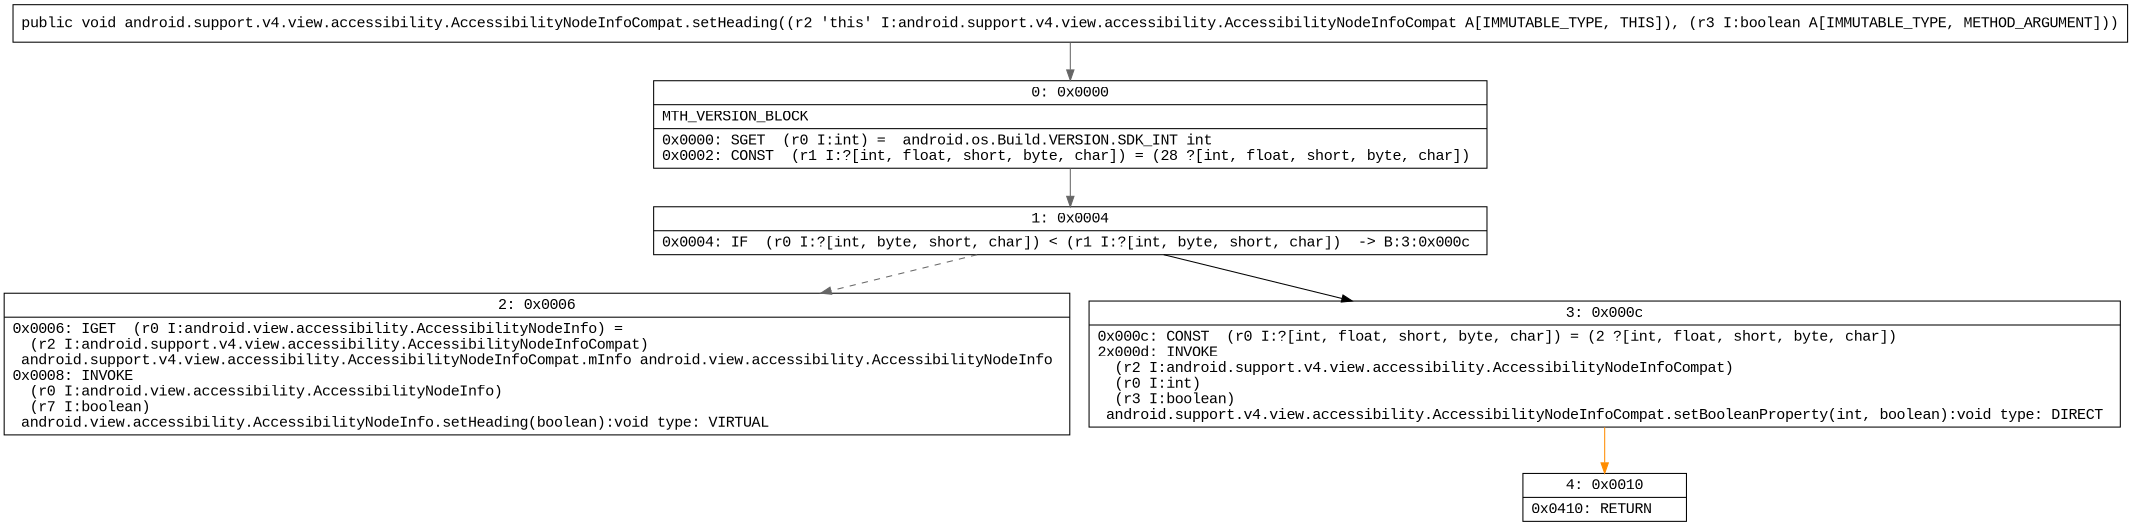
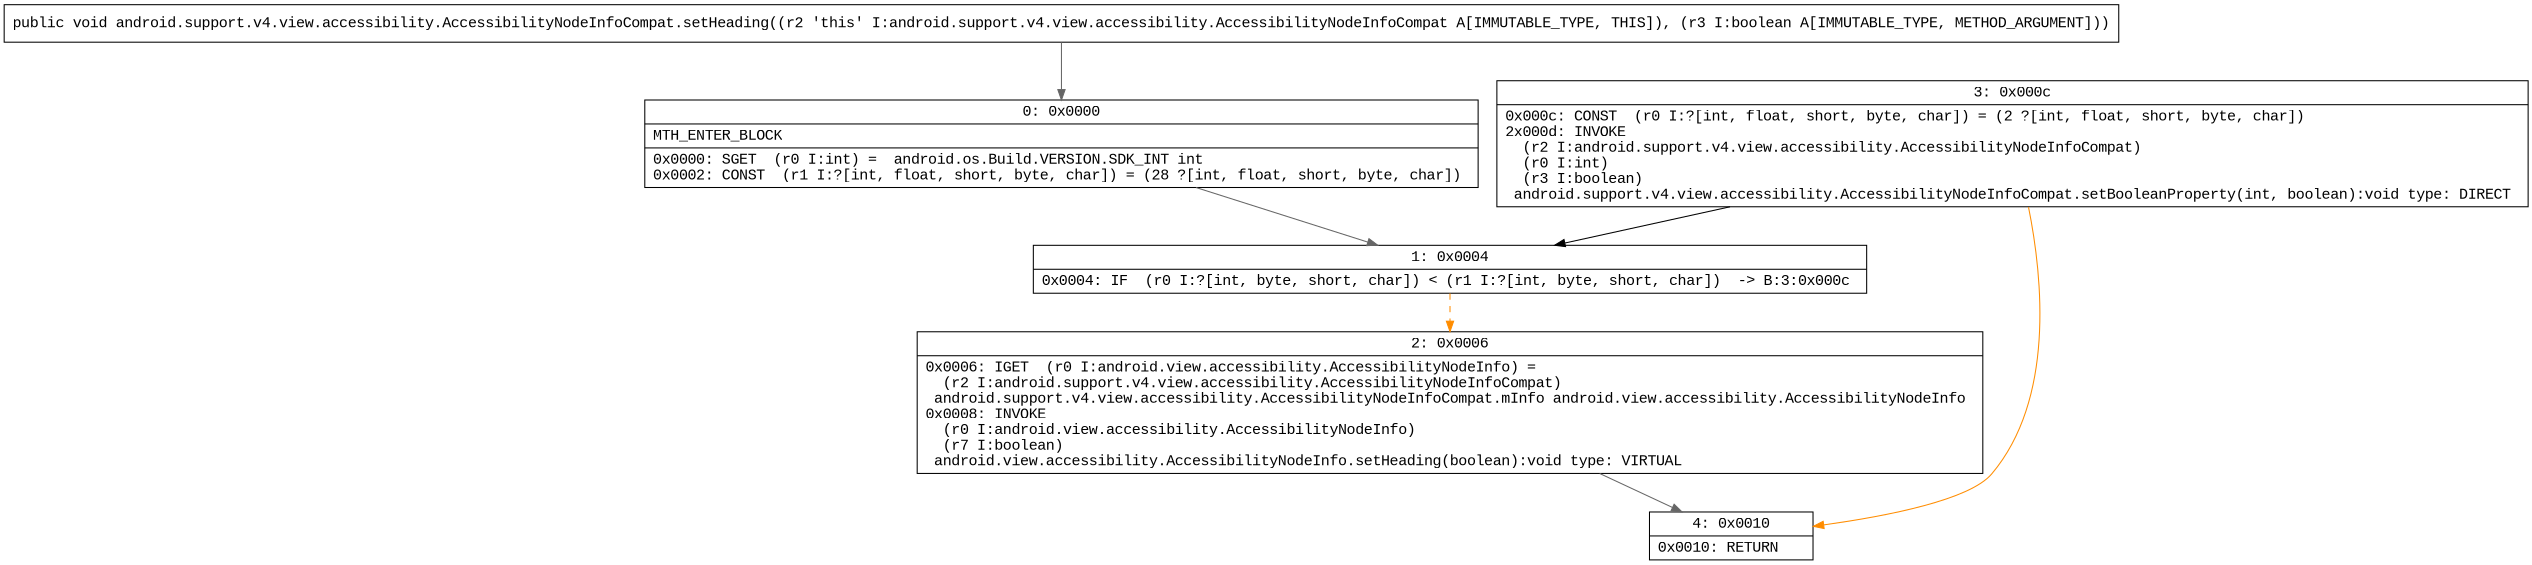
(735, 116) -> (718, 135)
(904, 273) -> (1450, 307)
(1253, 277) -> (1647, 225)
none -> (1636, 490)
(1605, 509) -> (1731, 547)
